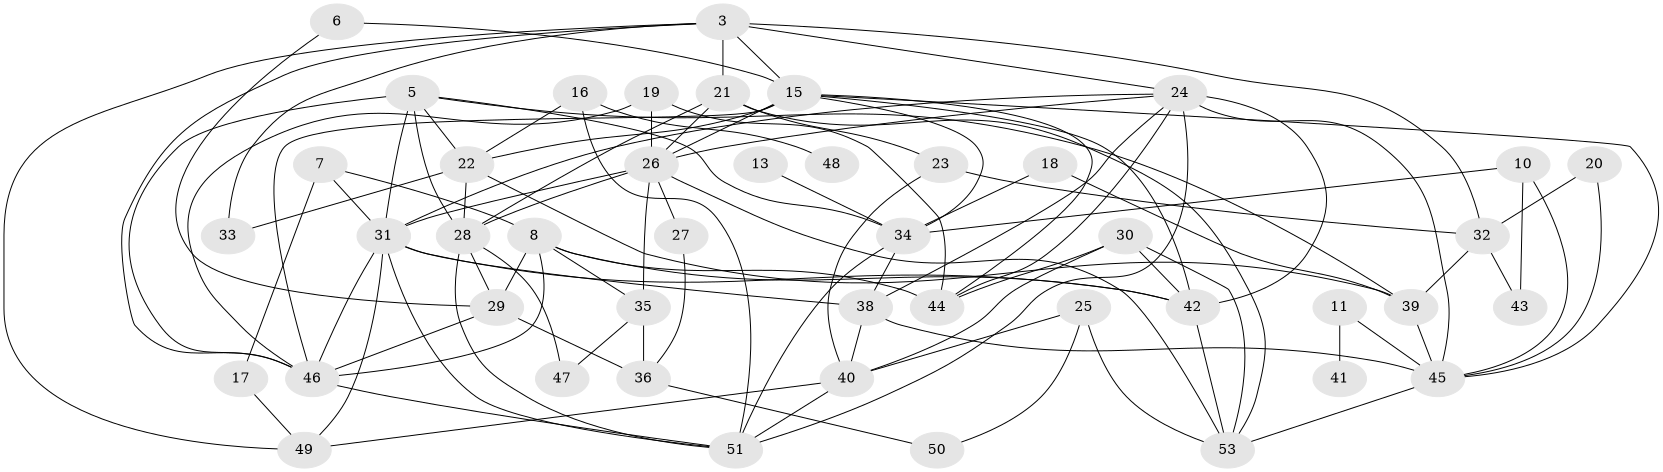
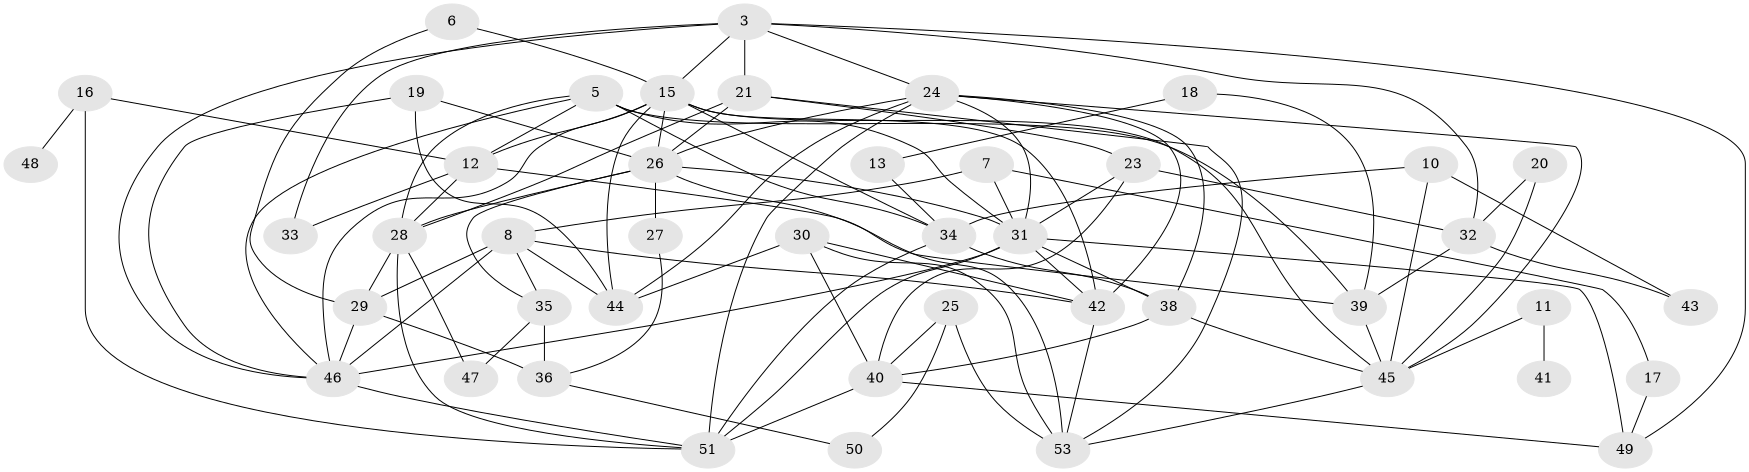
(467, 165) -> (471, 165)
none -> (1090, 192)
(977, 200) -> (1080, 118)
